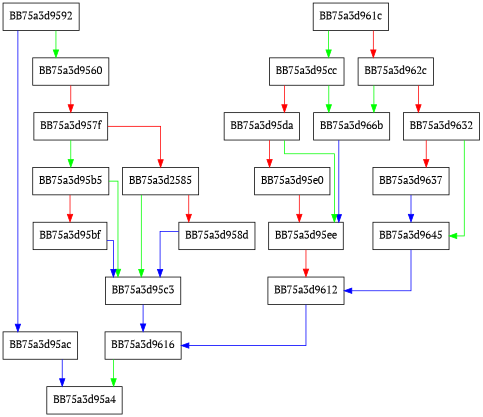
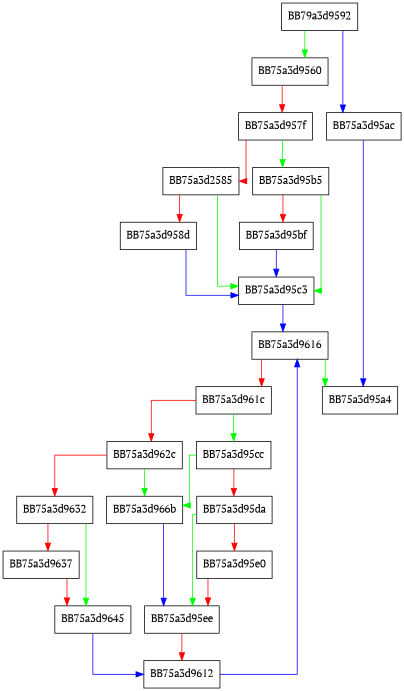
(41, 17) -> (320, 17)
(411, 205) -> (67, 588)
none -> (262, 369)
